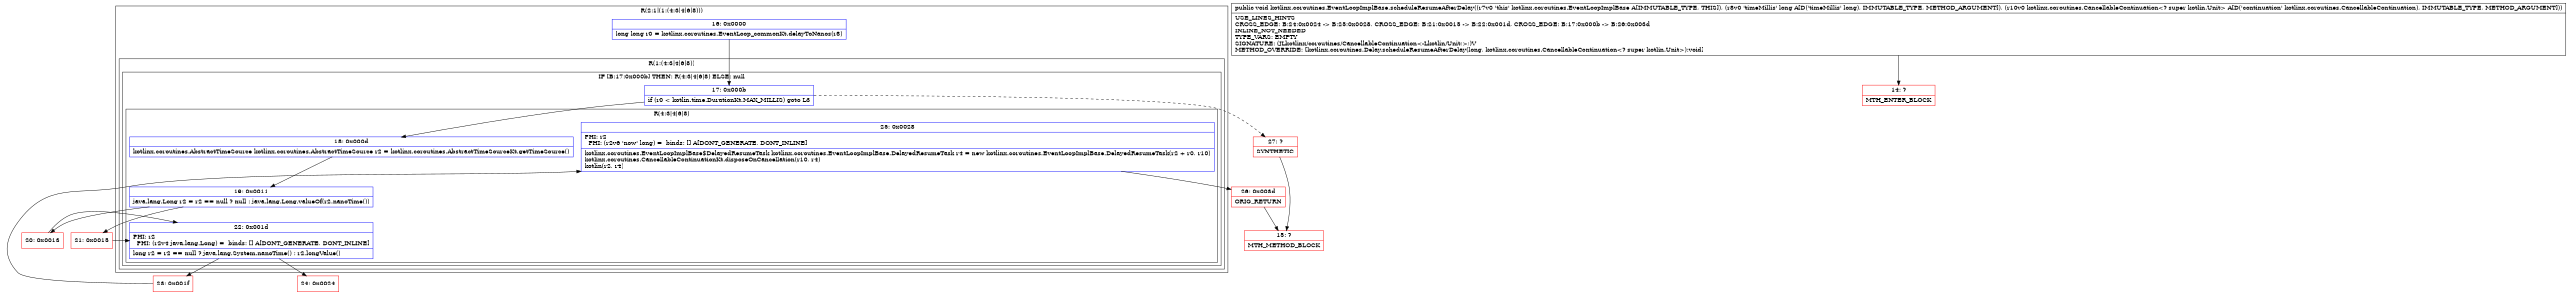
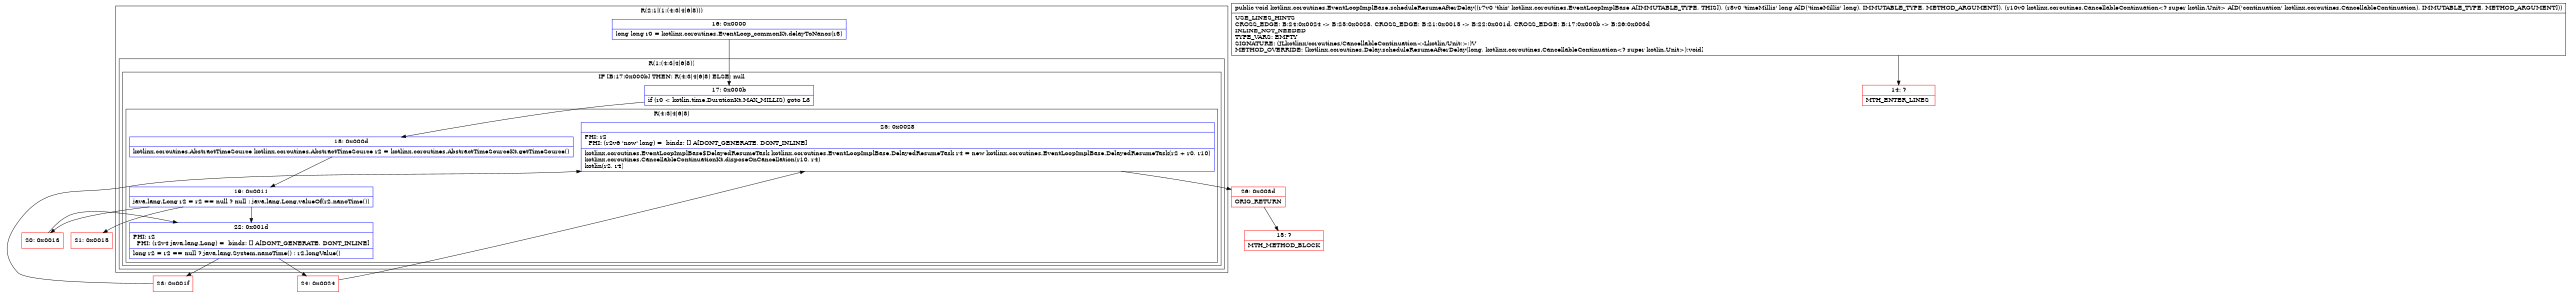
(1899, 100) -> (1897, 100)
(1275, 147) -> none
none -> (570, 229)
(119, 241) -> (251, 213)
